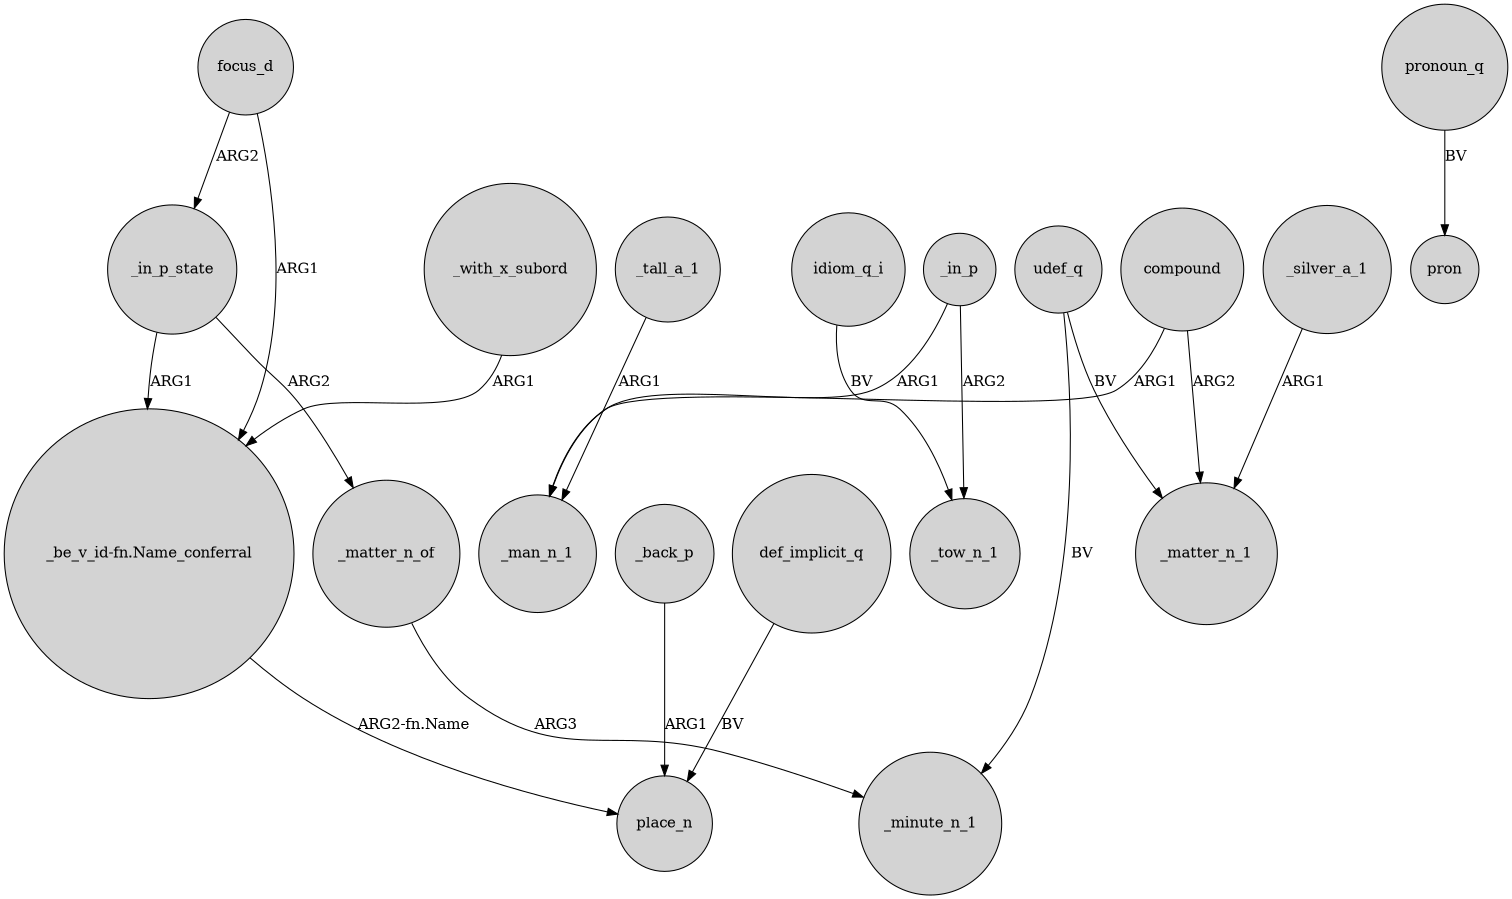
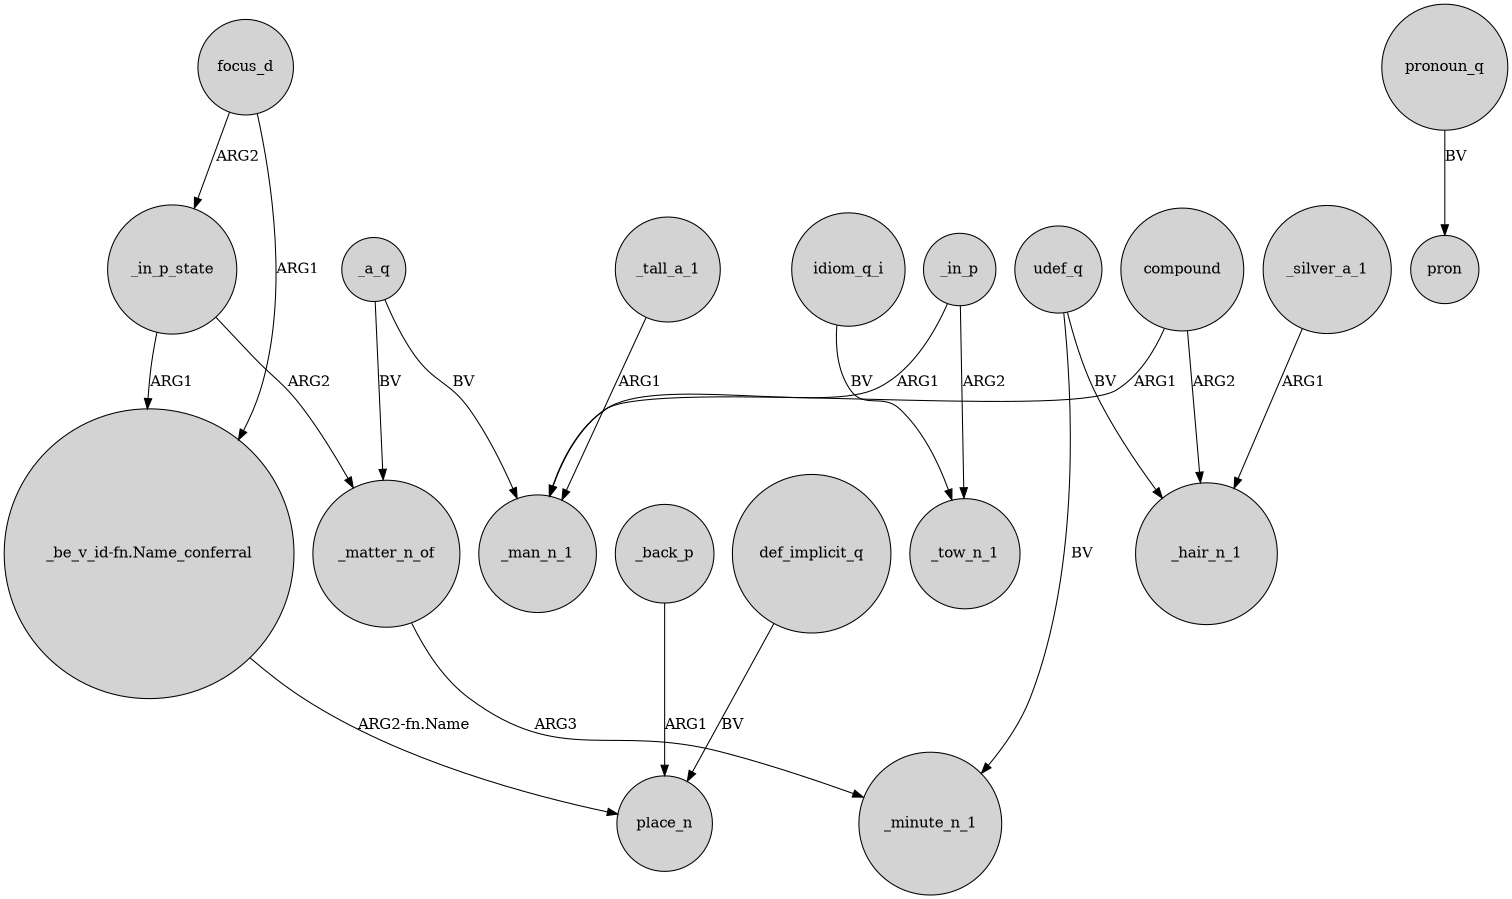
none -> (374, 270)
(510, 270) -> none
(1206, 554) -> (1206, 554)
